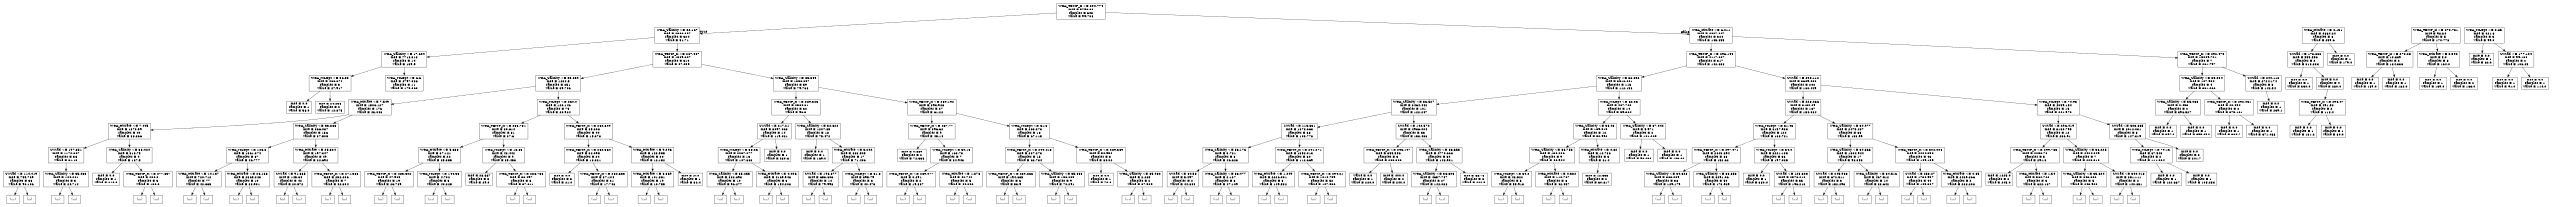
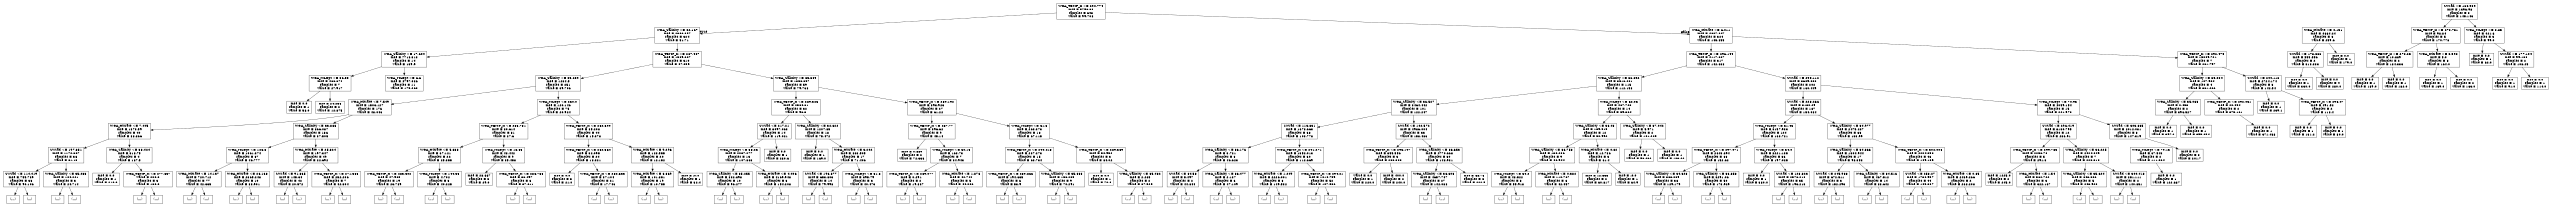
none -> (2460, 11)
(330, 83) -> (330, 83)
(2327, 93) -> (2291, 95)
(2229, 131) -> none
(2139, 142) -> none
none -> (956, 166)
none -> (45, 167)
(148, 179) -> (148, 179)
none -> (1628, 179)
(2201, 179) -> none
